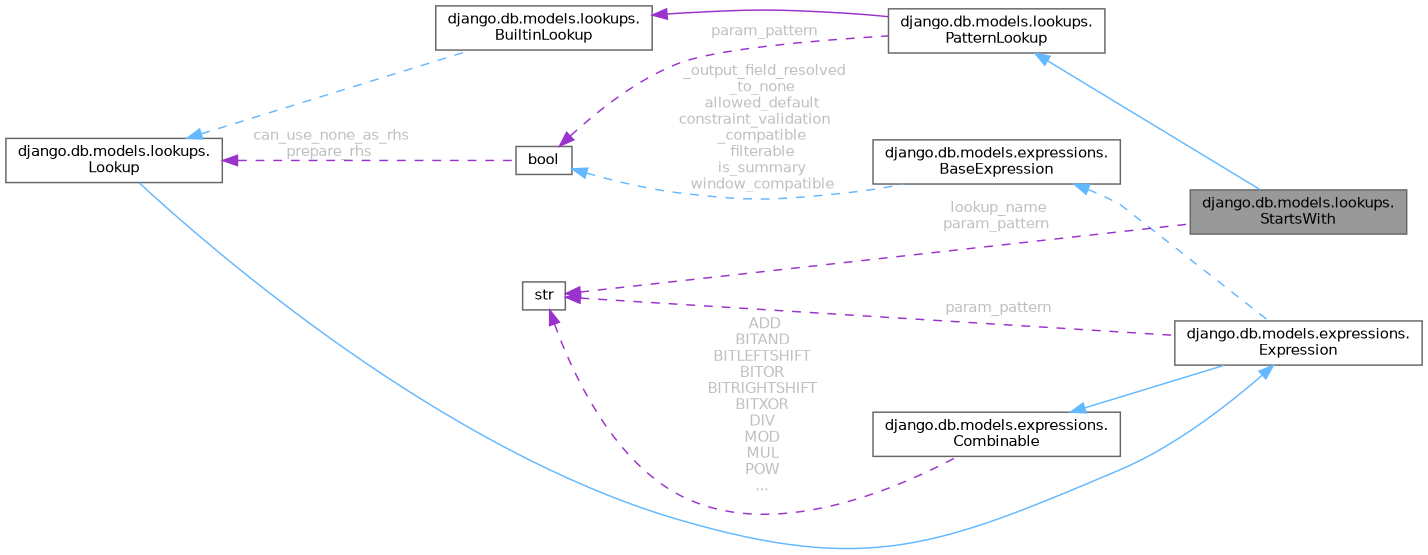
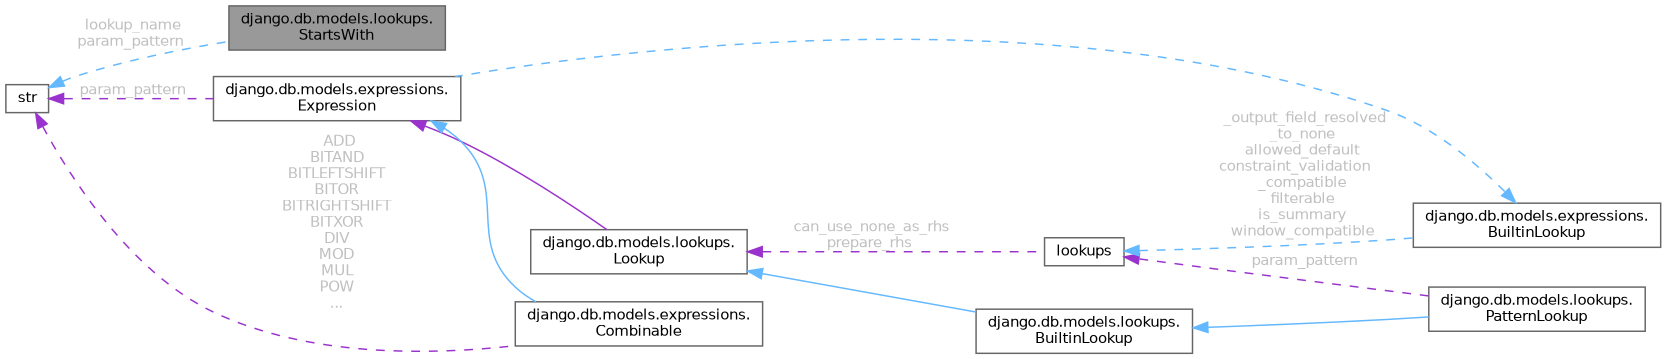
(778, 10) -> (1319, 323)
(336, 92) -> (869, 293)
(1154, 125) -> none
(544, 160) -> (1084, 252)
(997, 162) -> (1537, 225)
(885, 258) -> (145, 58)
(1155, 386) -> (488, 216)
(673, 518) -> (519, 173)
